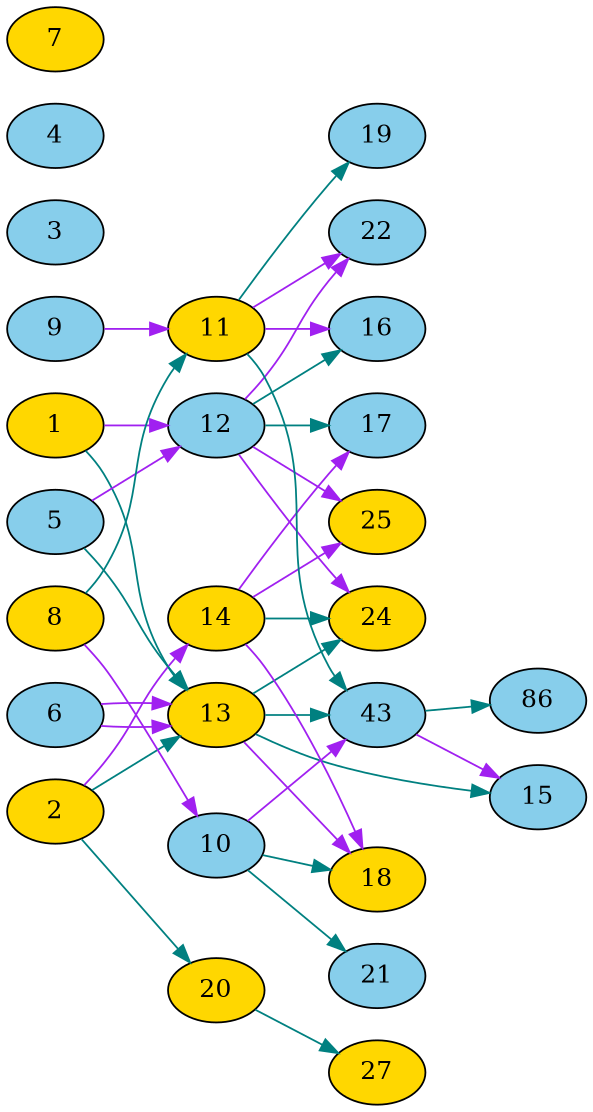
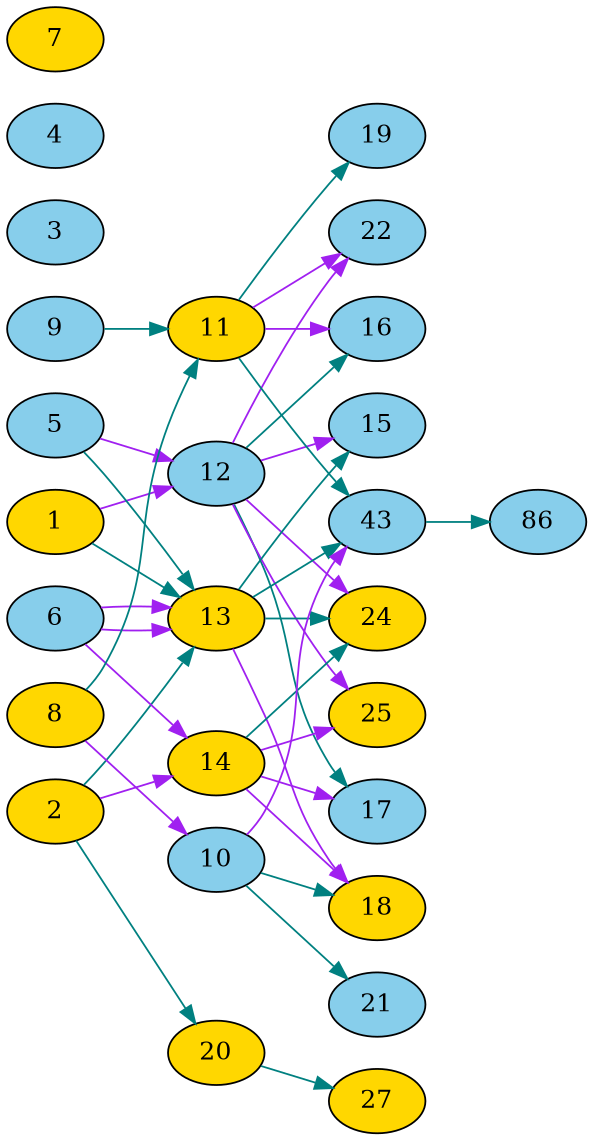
(127, 329) -> (127, 329)
none -> (129, 685)
(450, 752) -> (288, 452)
